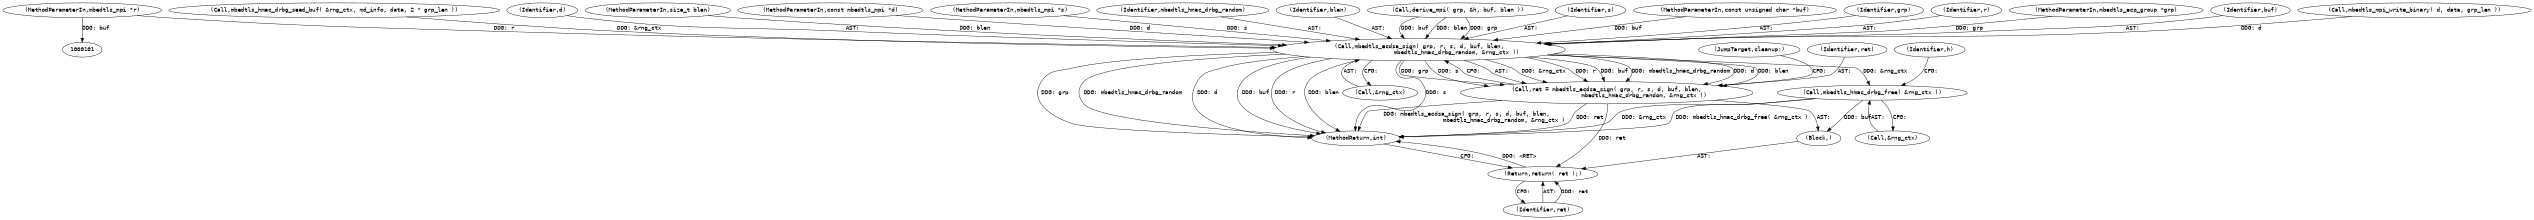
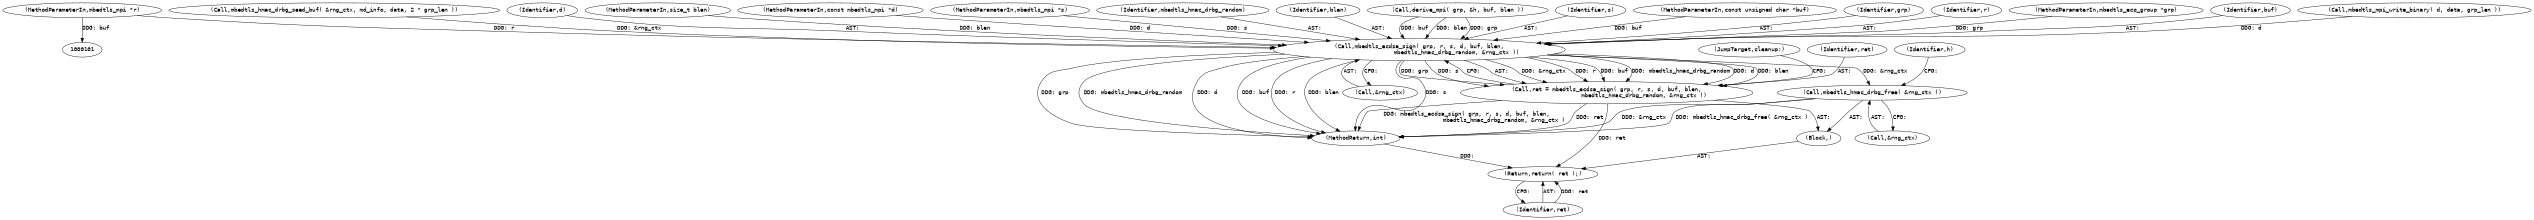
(1858, 117) -> (1858, 117)
(1464, 150) -> none
(1469, 156) -> (1469, 156)
